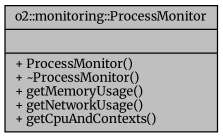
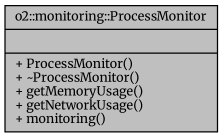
(86, 119) -> (61, 119)
